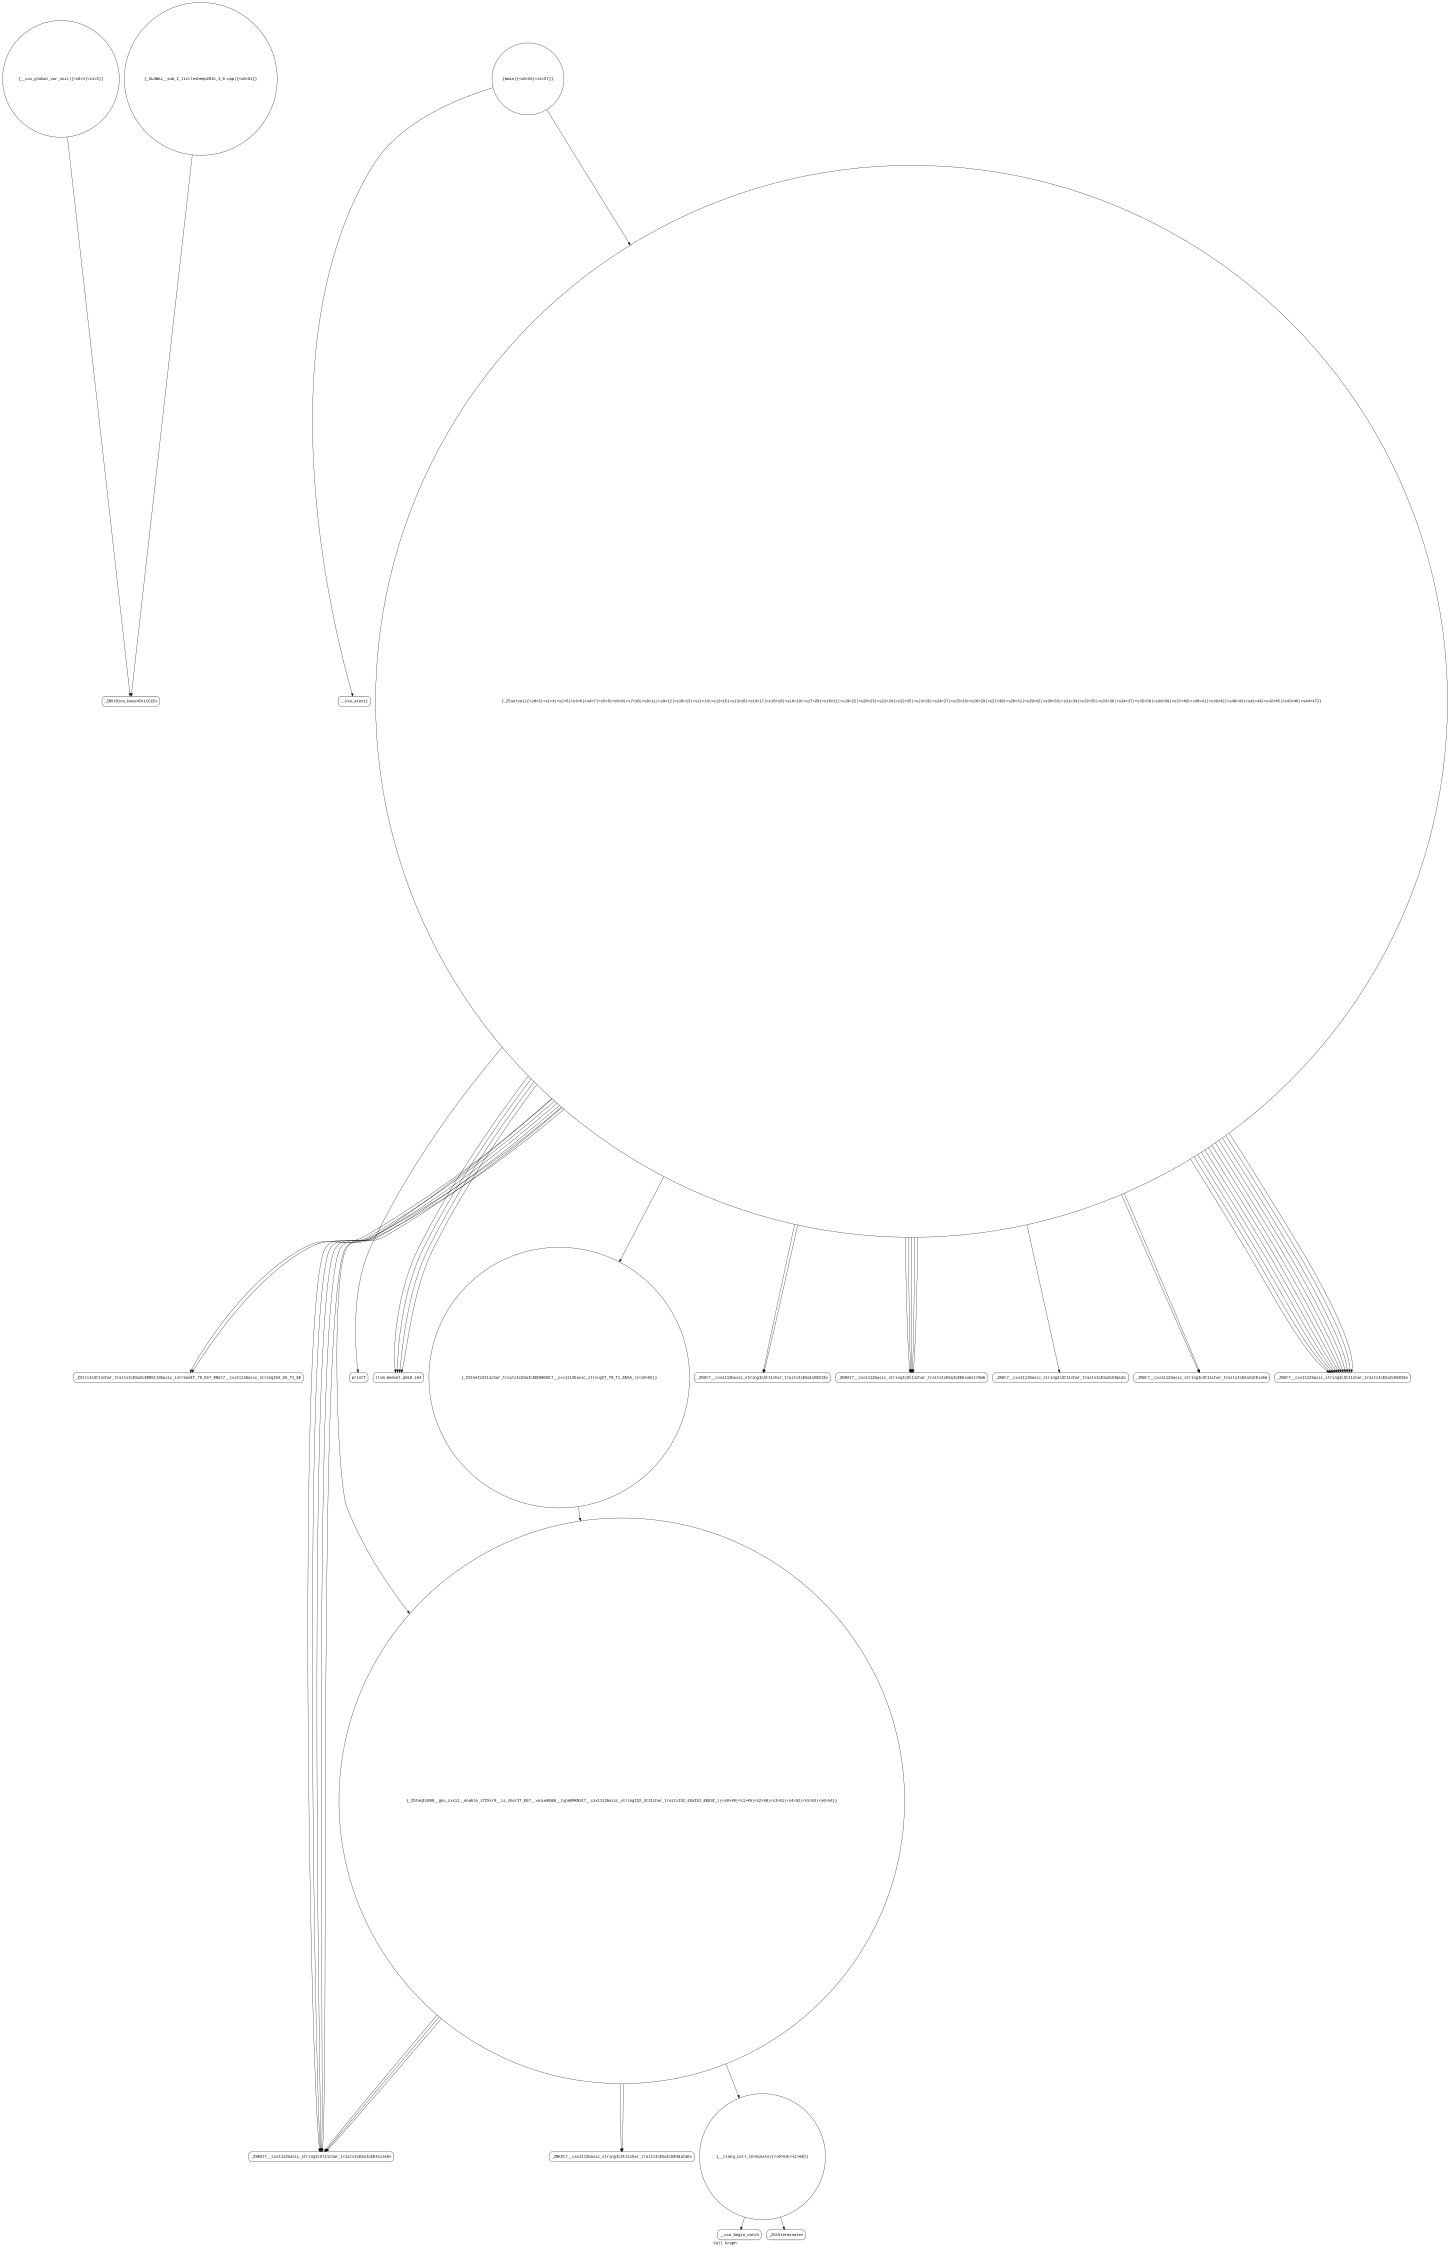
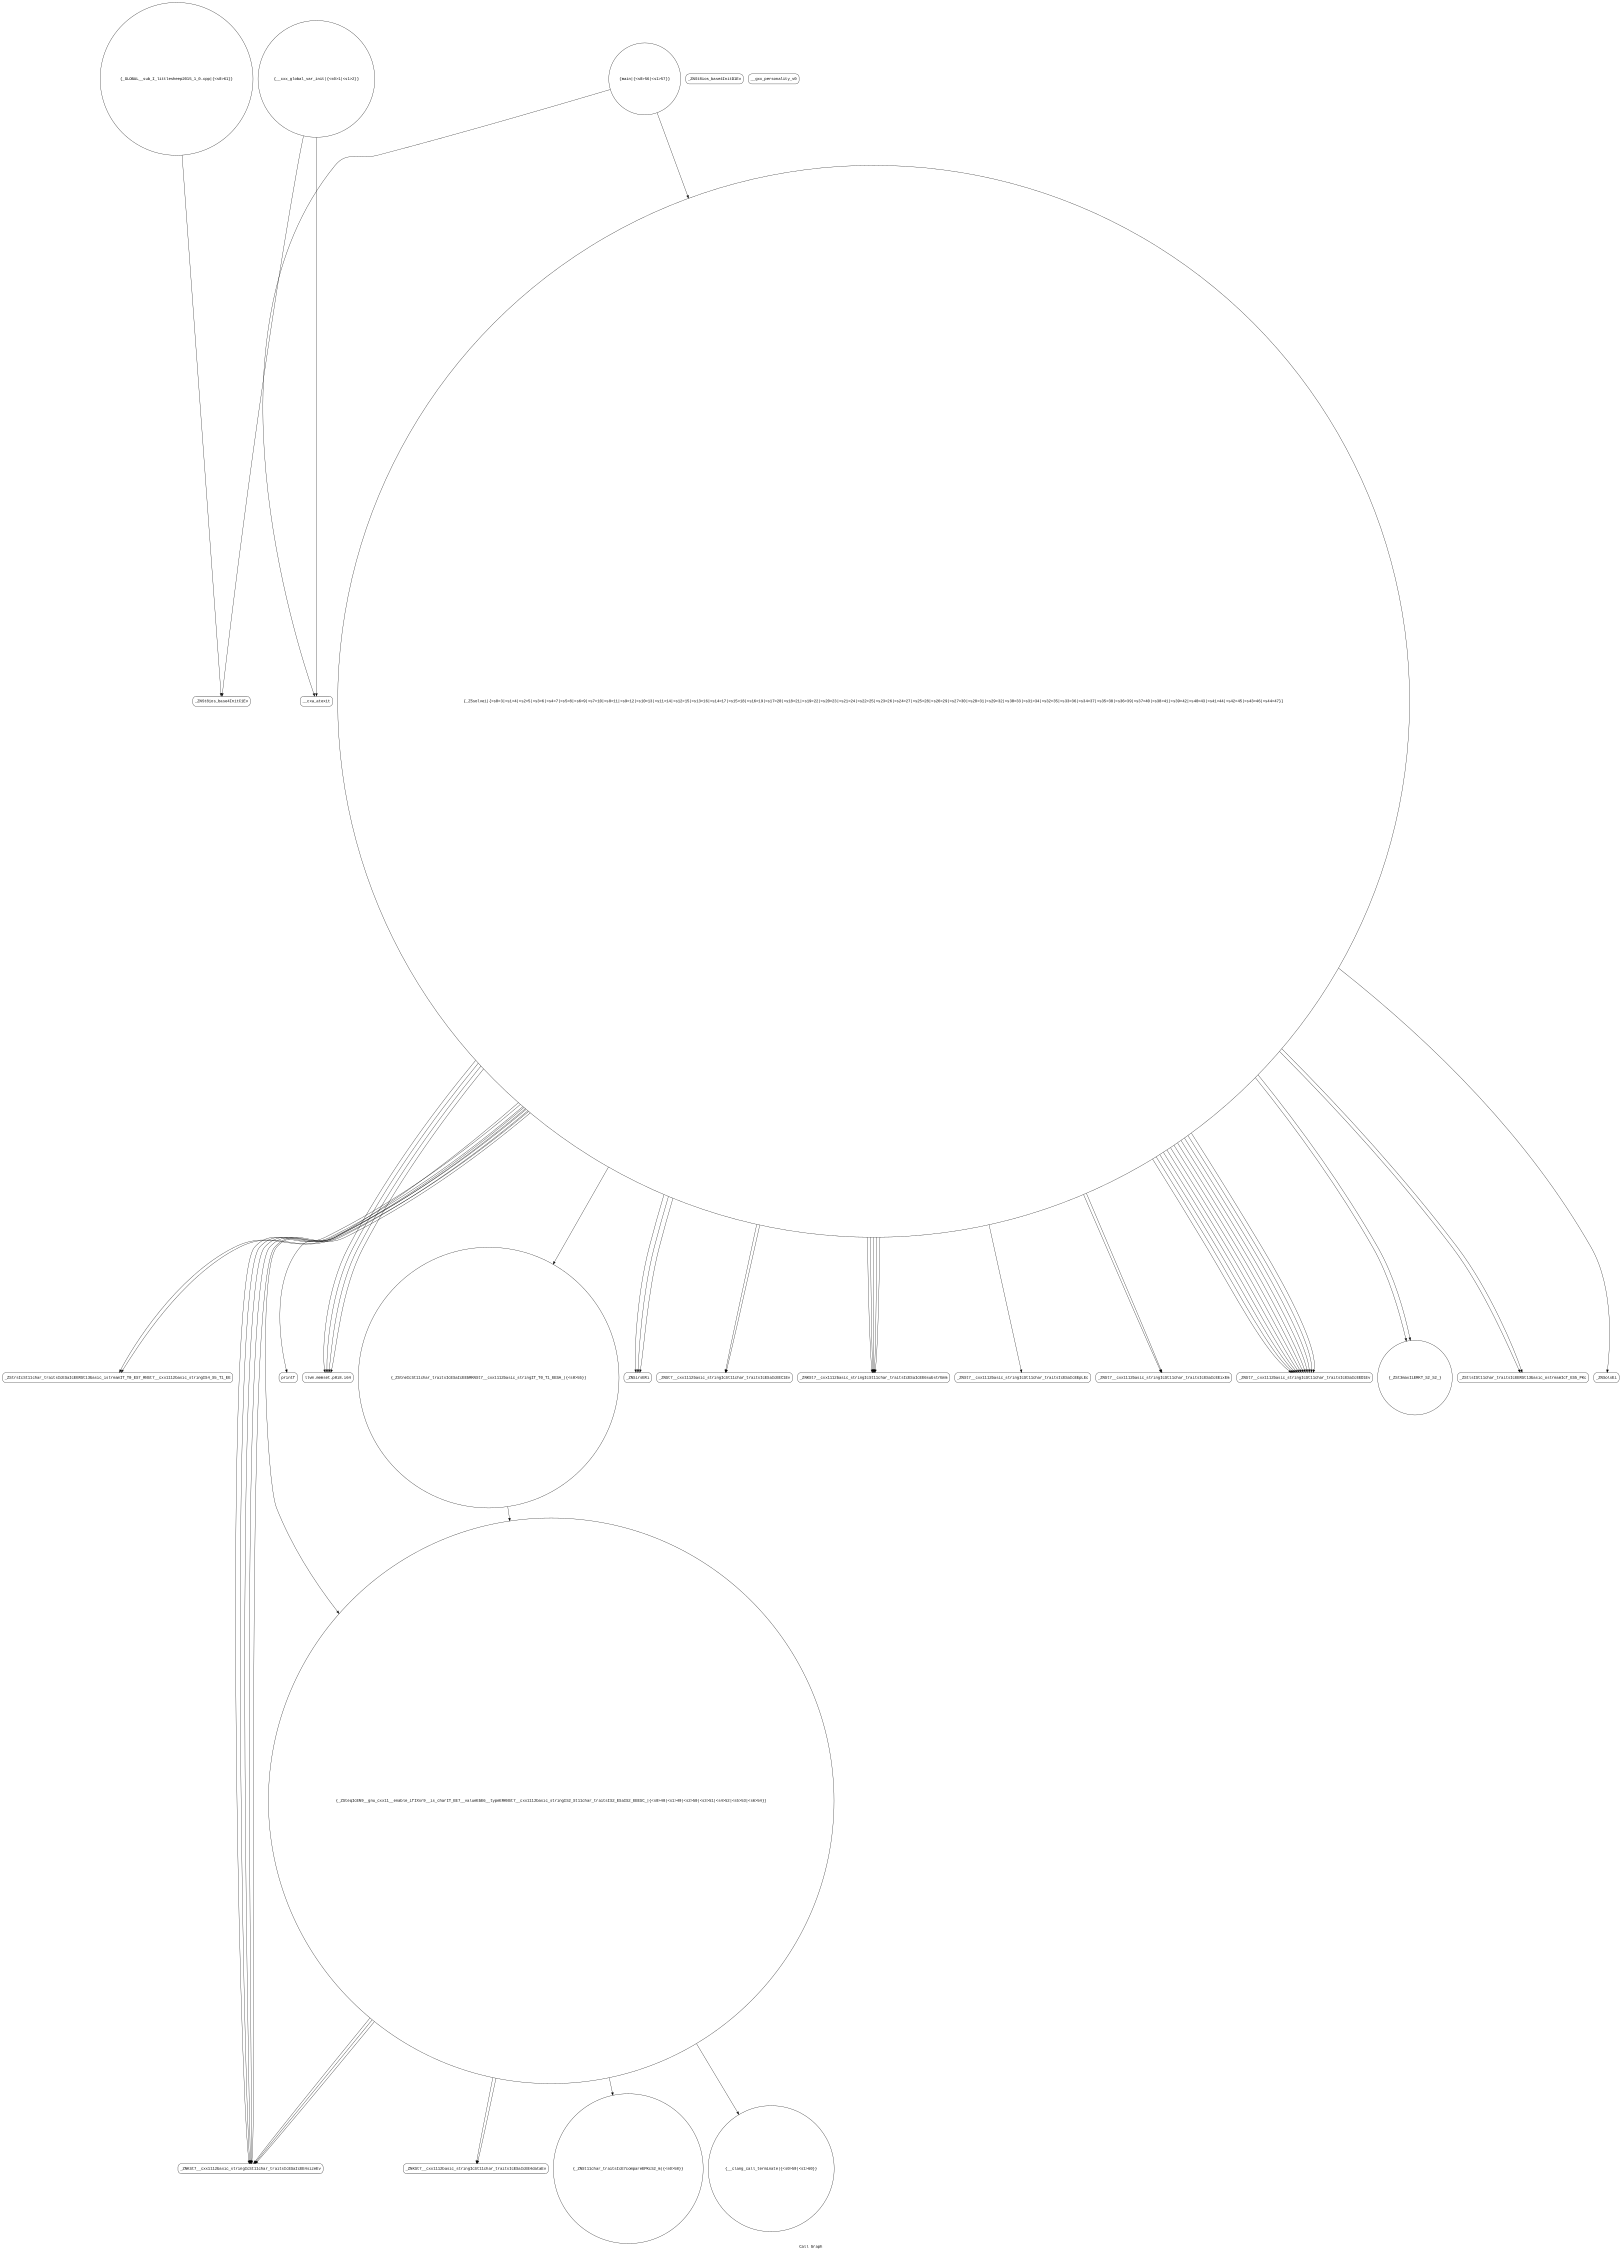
none -> (715, 79)
none -> (774, 79)
none -> (316, 415)
none -> (638, 1378)
none -> (1415, 1378)
none -> (1523, 1378)
none -> (1606, 1378)
none -> (628, 2169)
(739, 2235) -> none
(786, 2235) -> none
